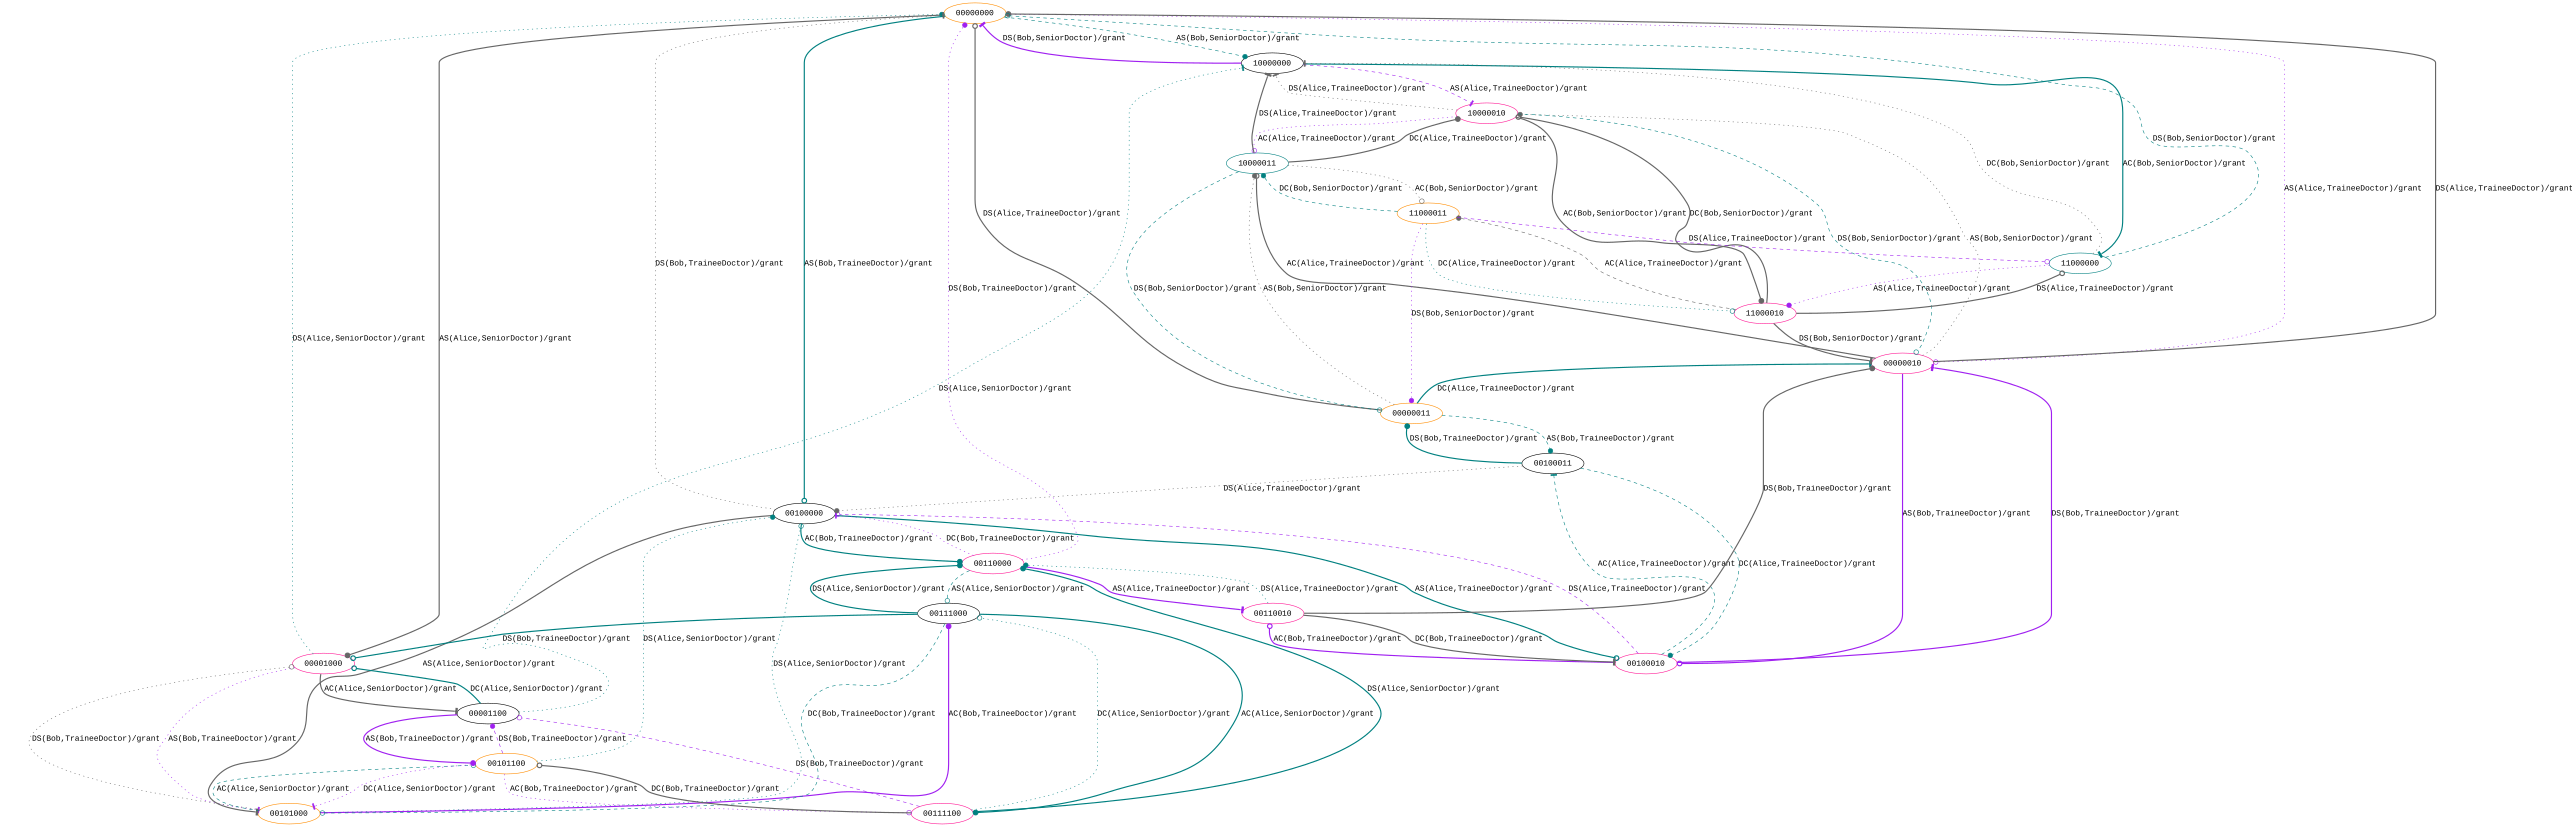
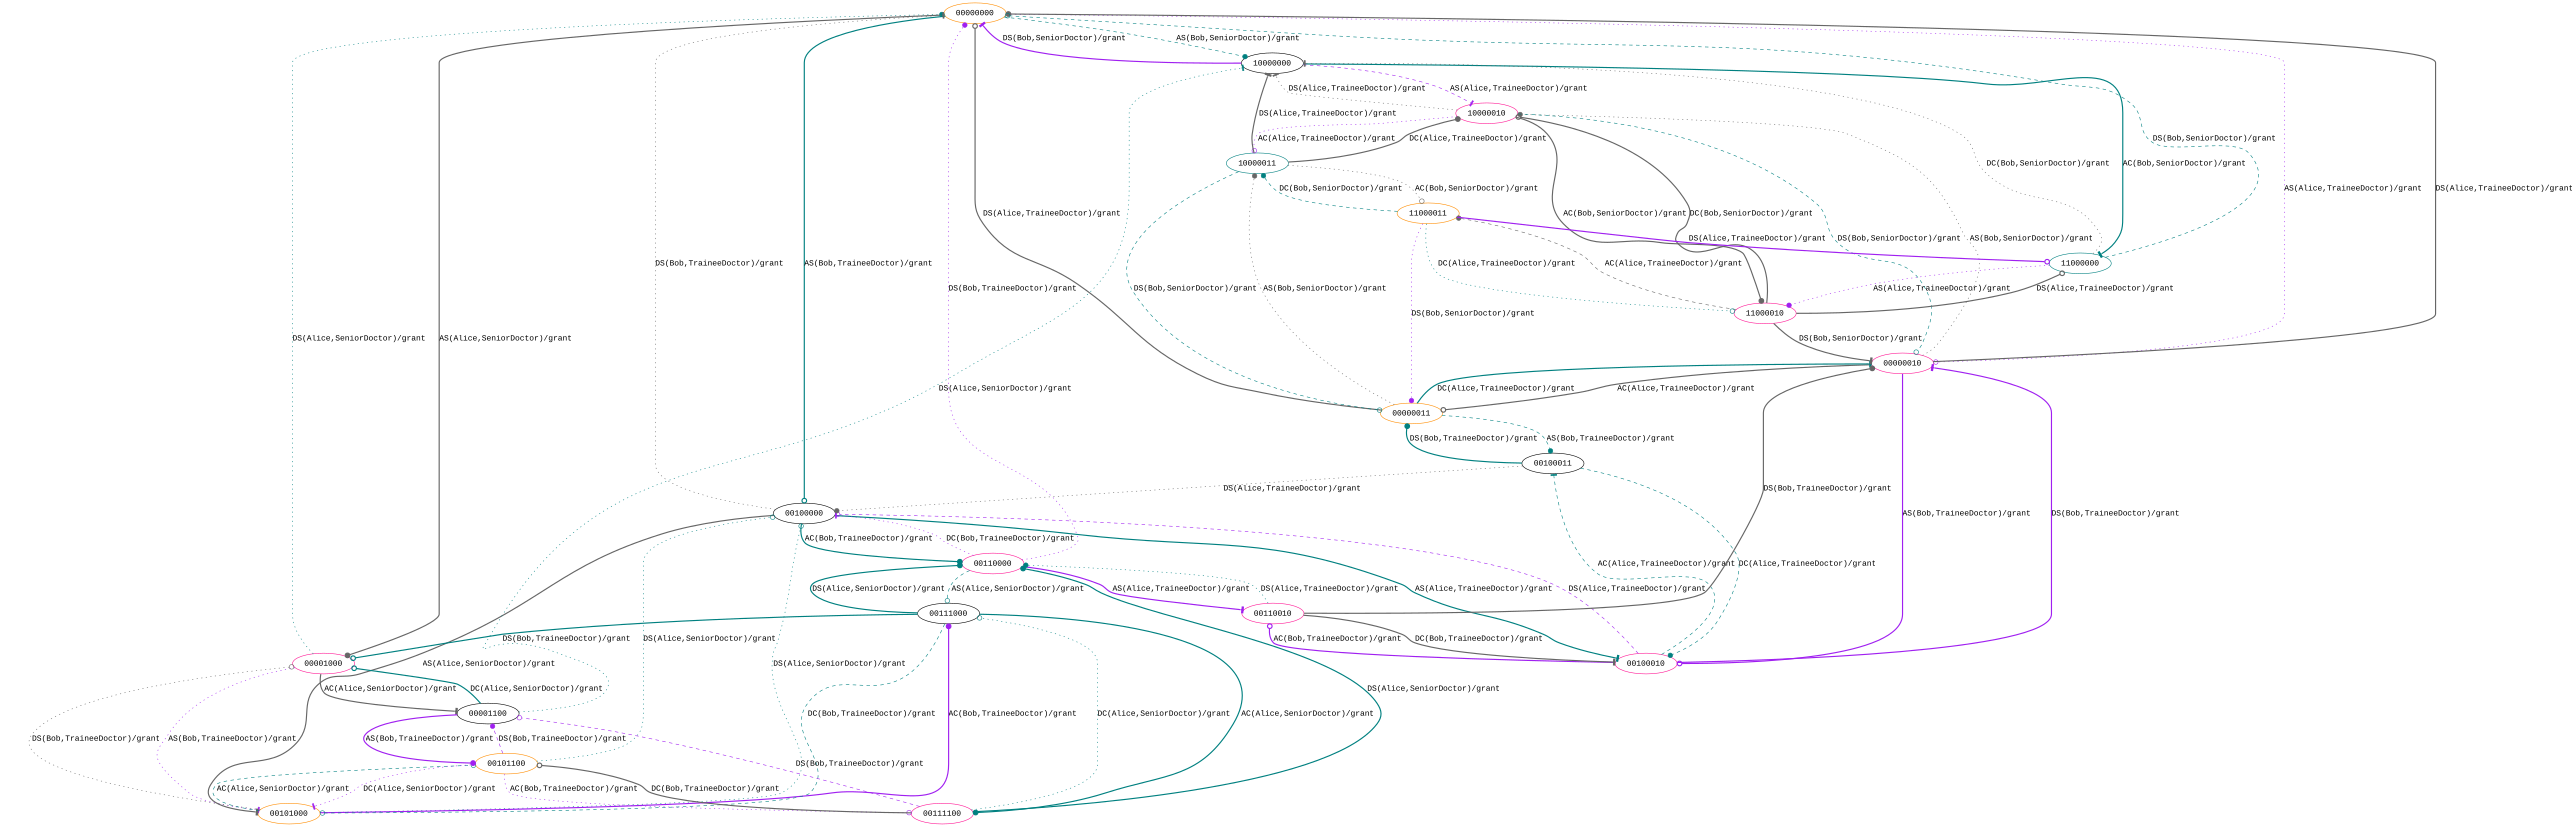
(1765, 248) -> (1765, 248)
(1531, 302) -> (1658, 379)
(1234, 546) -> (1234, 546)
(643, 633) -> (643, 633)
